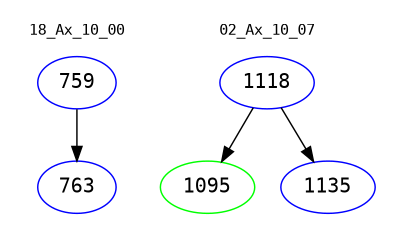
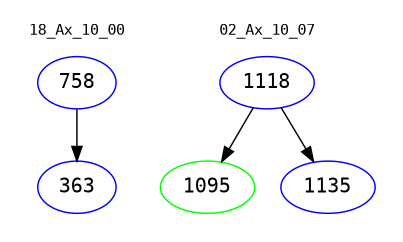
(77, 83) -> (77, 83)
(77, 187) -> (77, 187)
